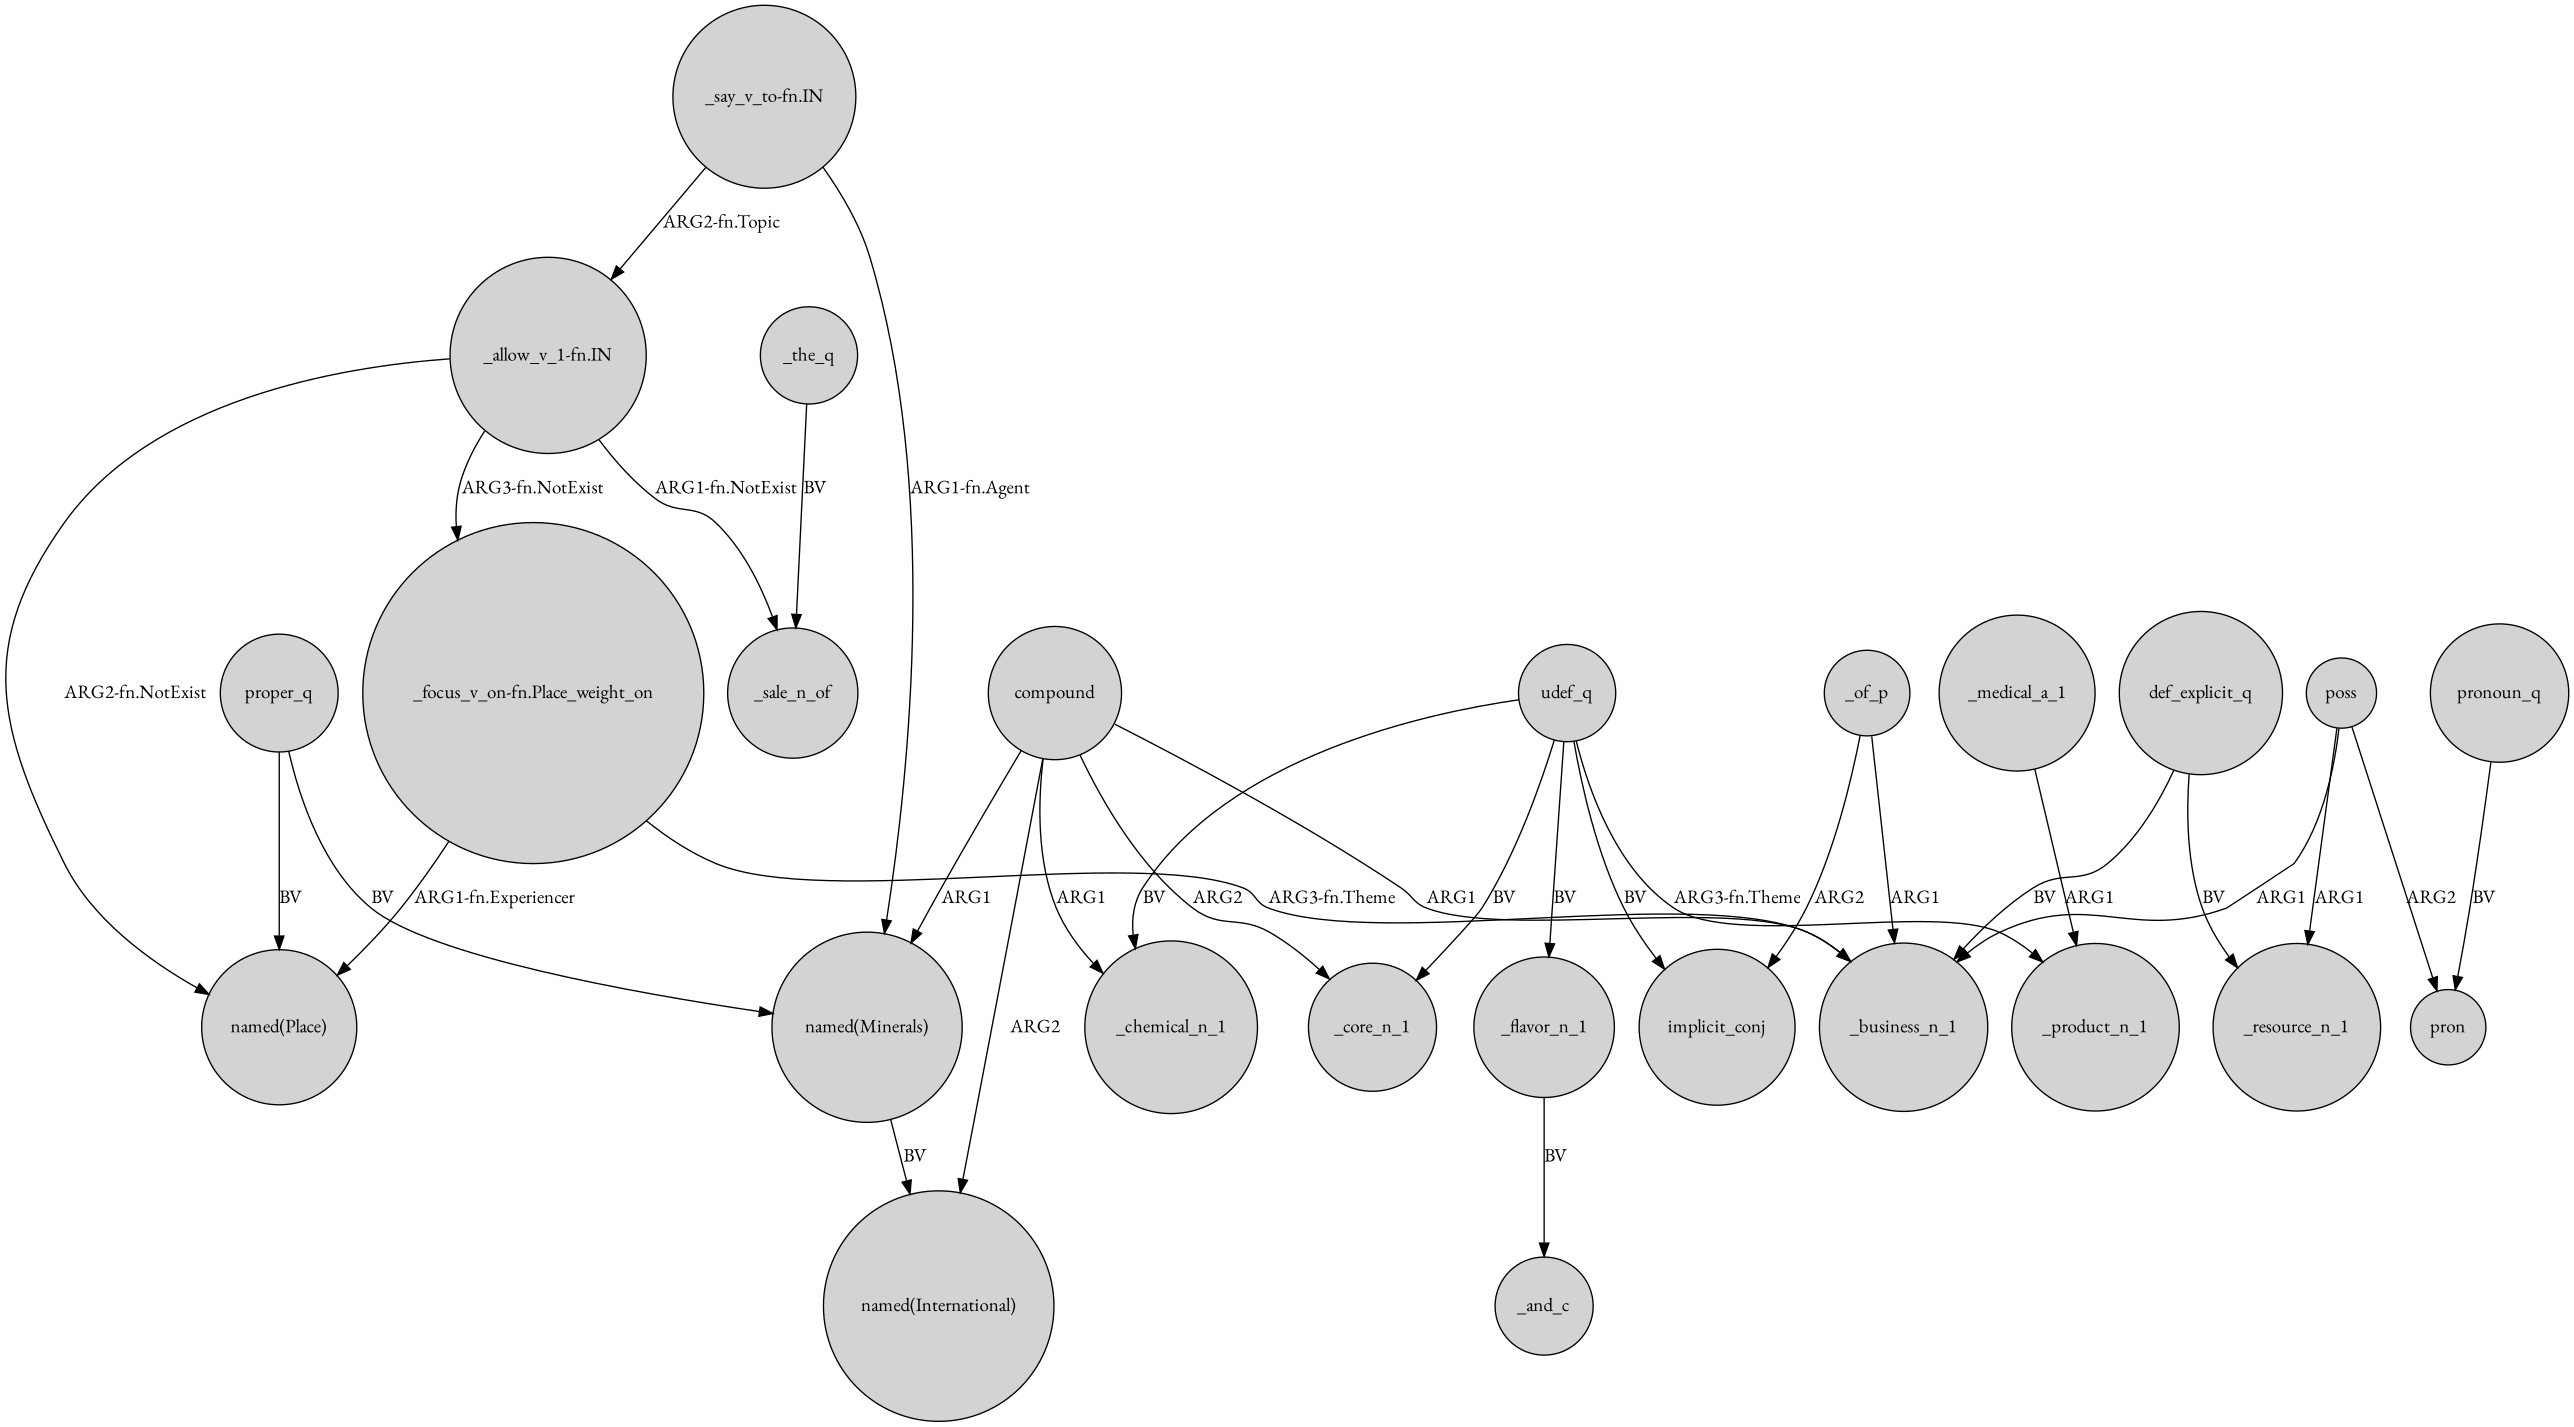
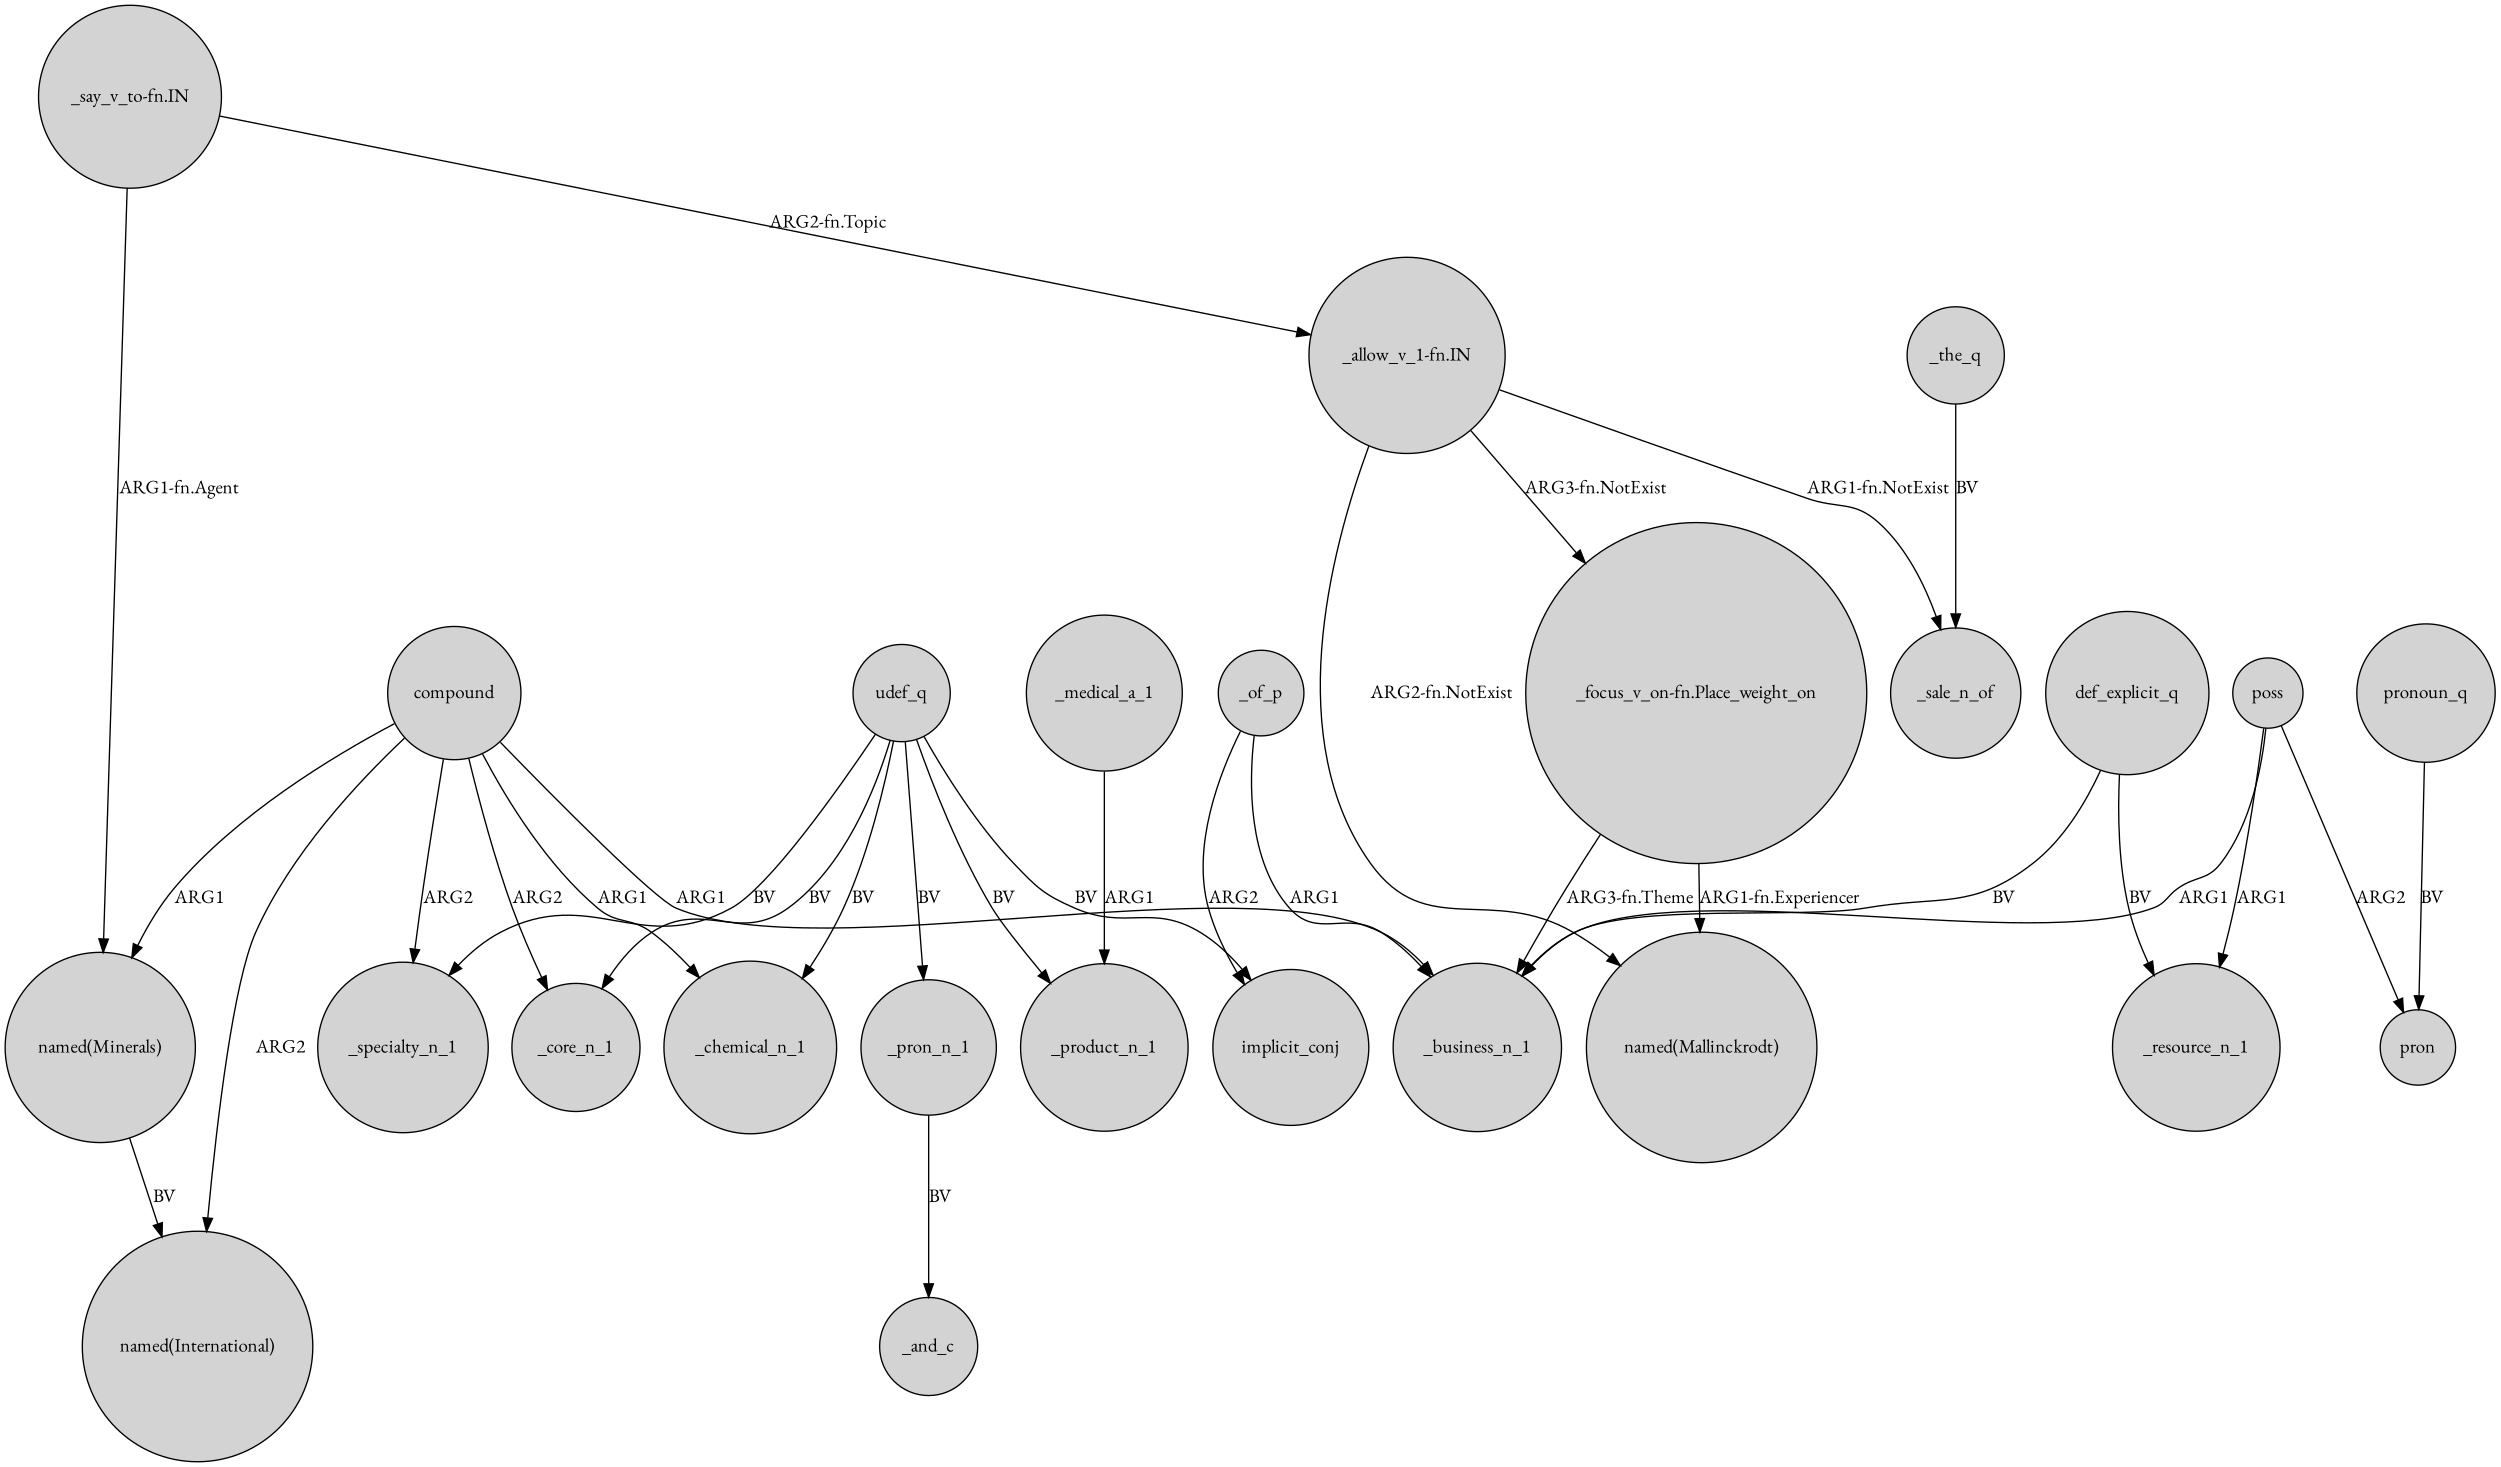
(279, 693) -> none
(1737, 898) -> (1004, 898)
(279, 1027) -> (1702, 1047)
(1544, 1027) -> (929, 1047)
none -> (403, 1047)
